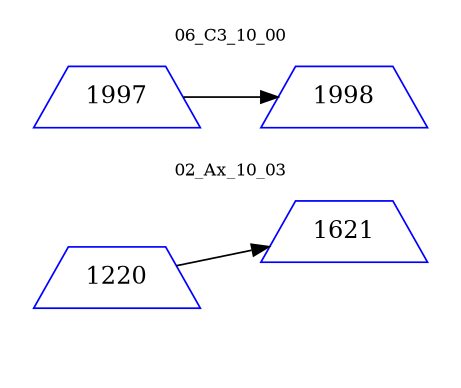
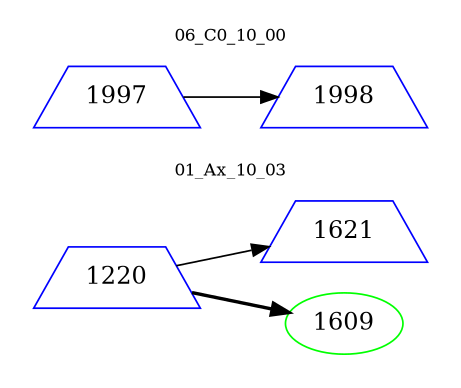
(231, 37) -> (231, 37)
(231, 171) -> (231, 171)
none -> (344, 324)
